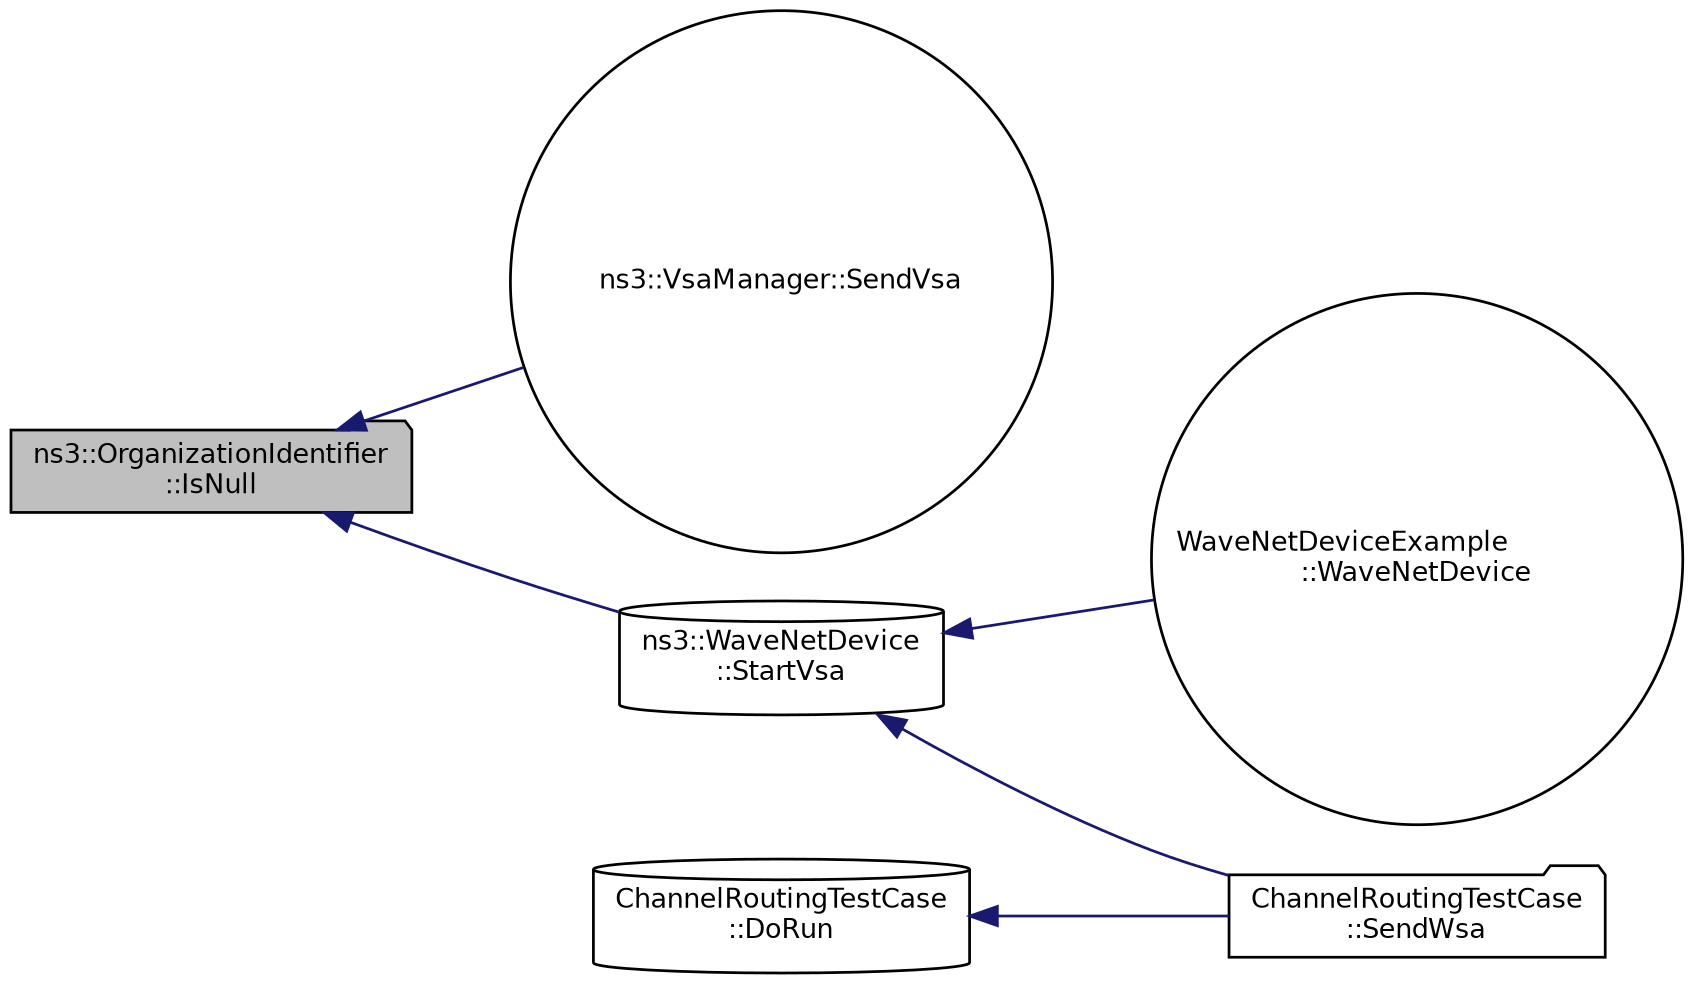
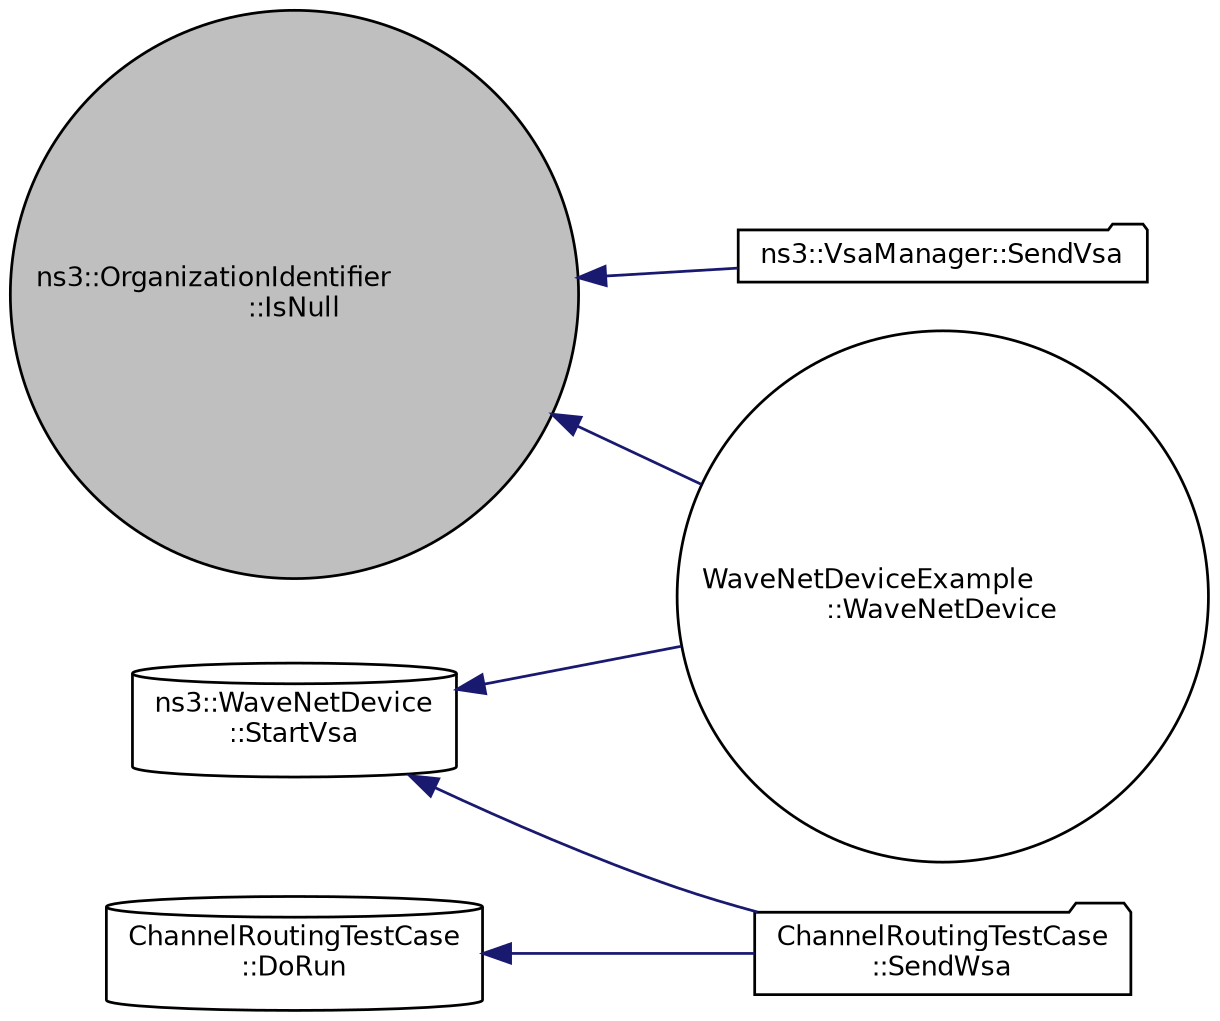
(781, 282) -> (943, 256)
(211, 471) -> (294, 294)
(484, 569) -> (639, 455)
